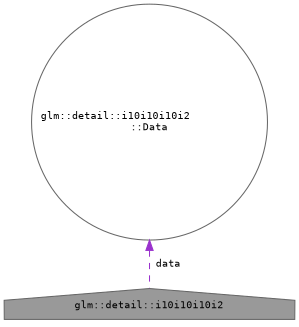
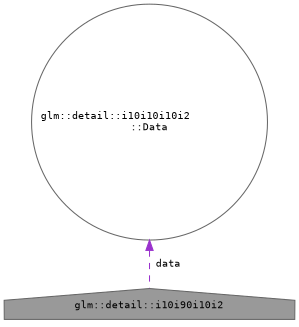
(150, 306) -> (150, 306)
